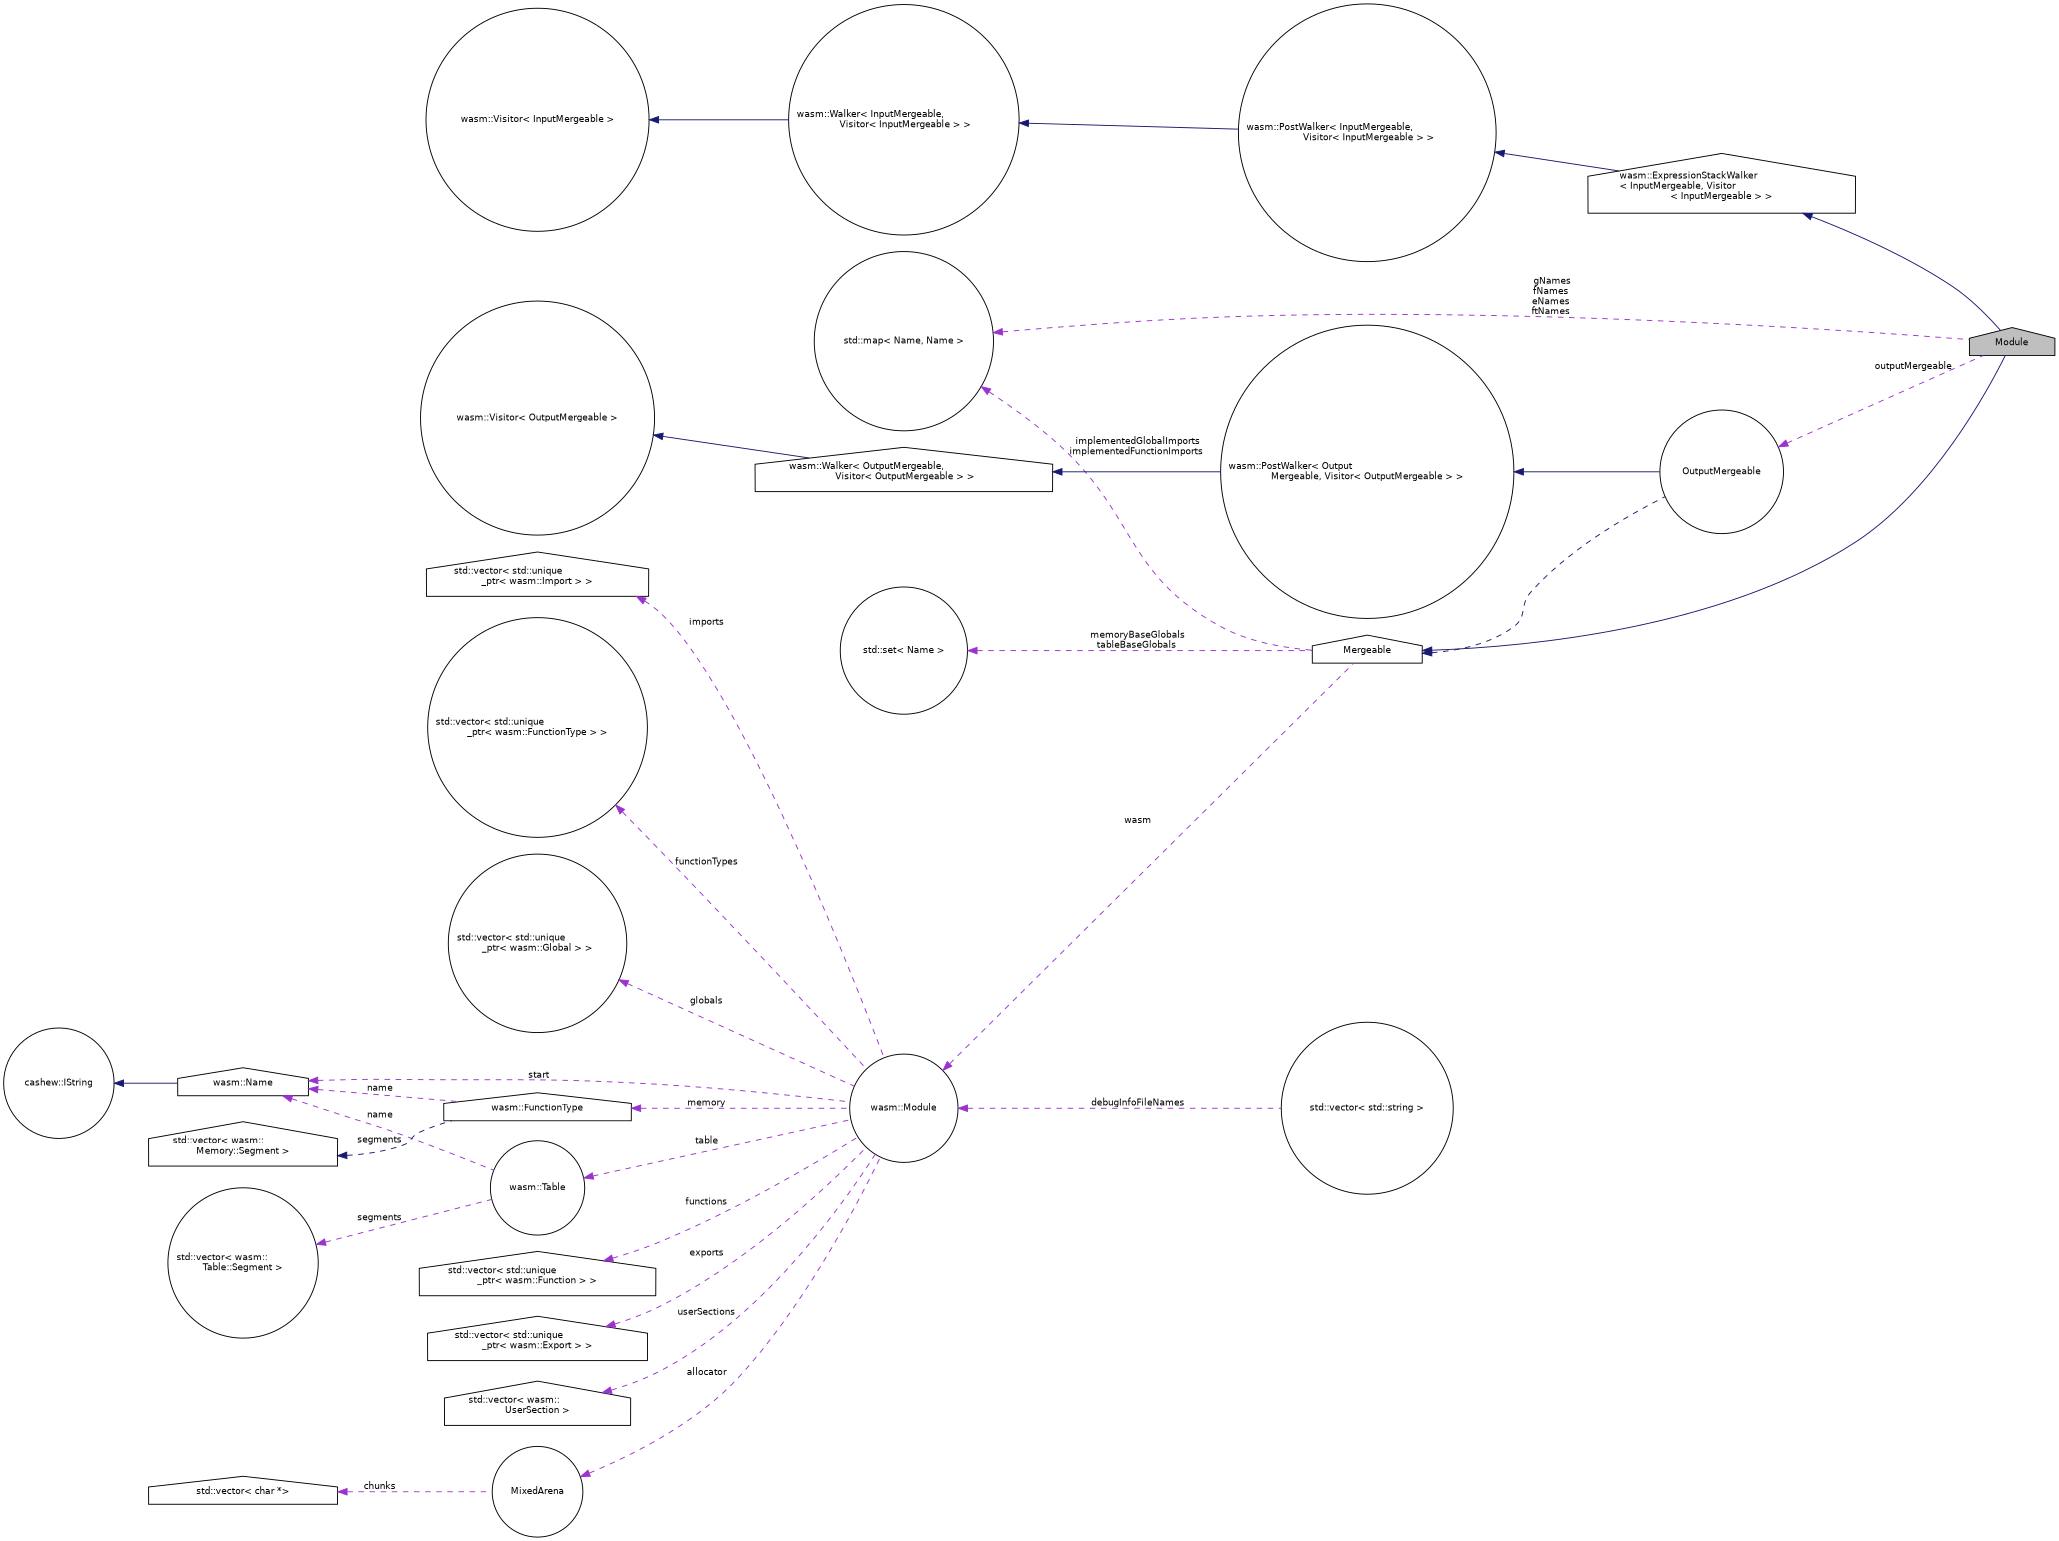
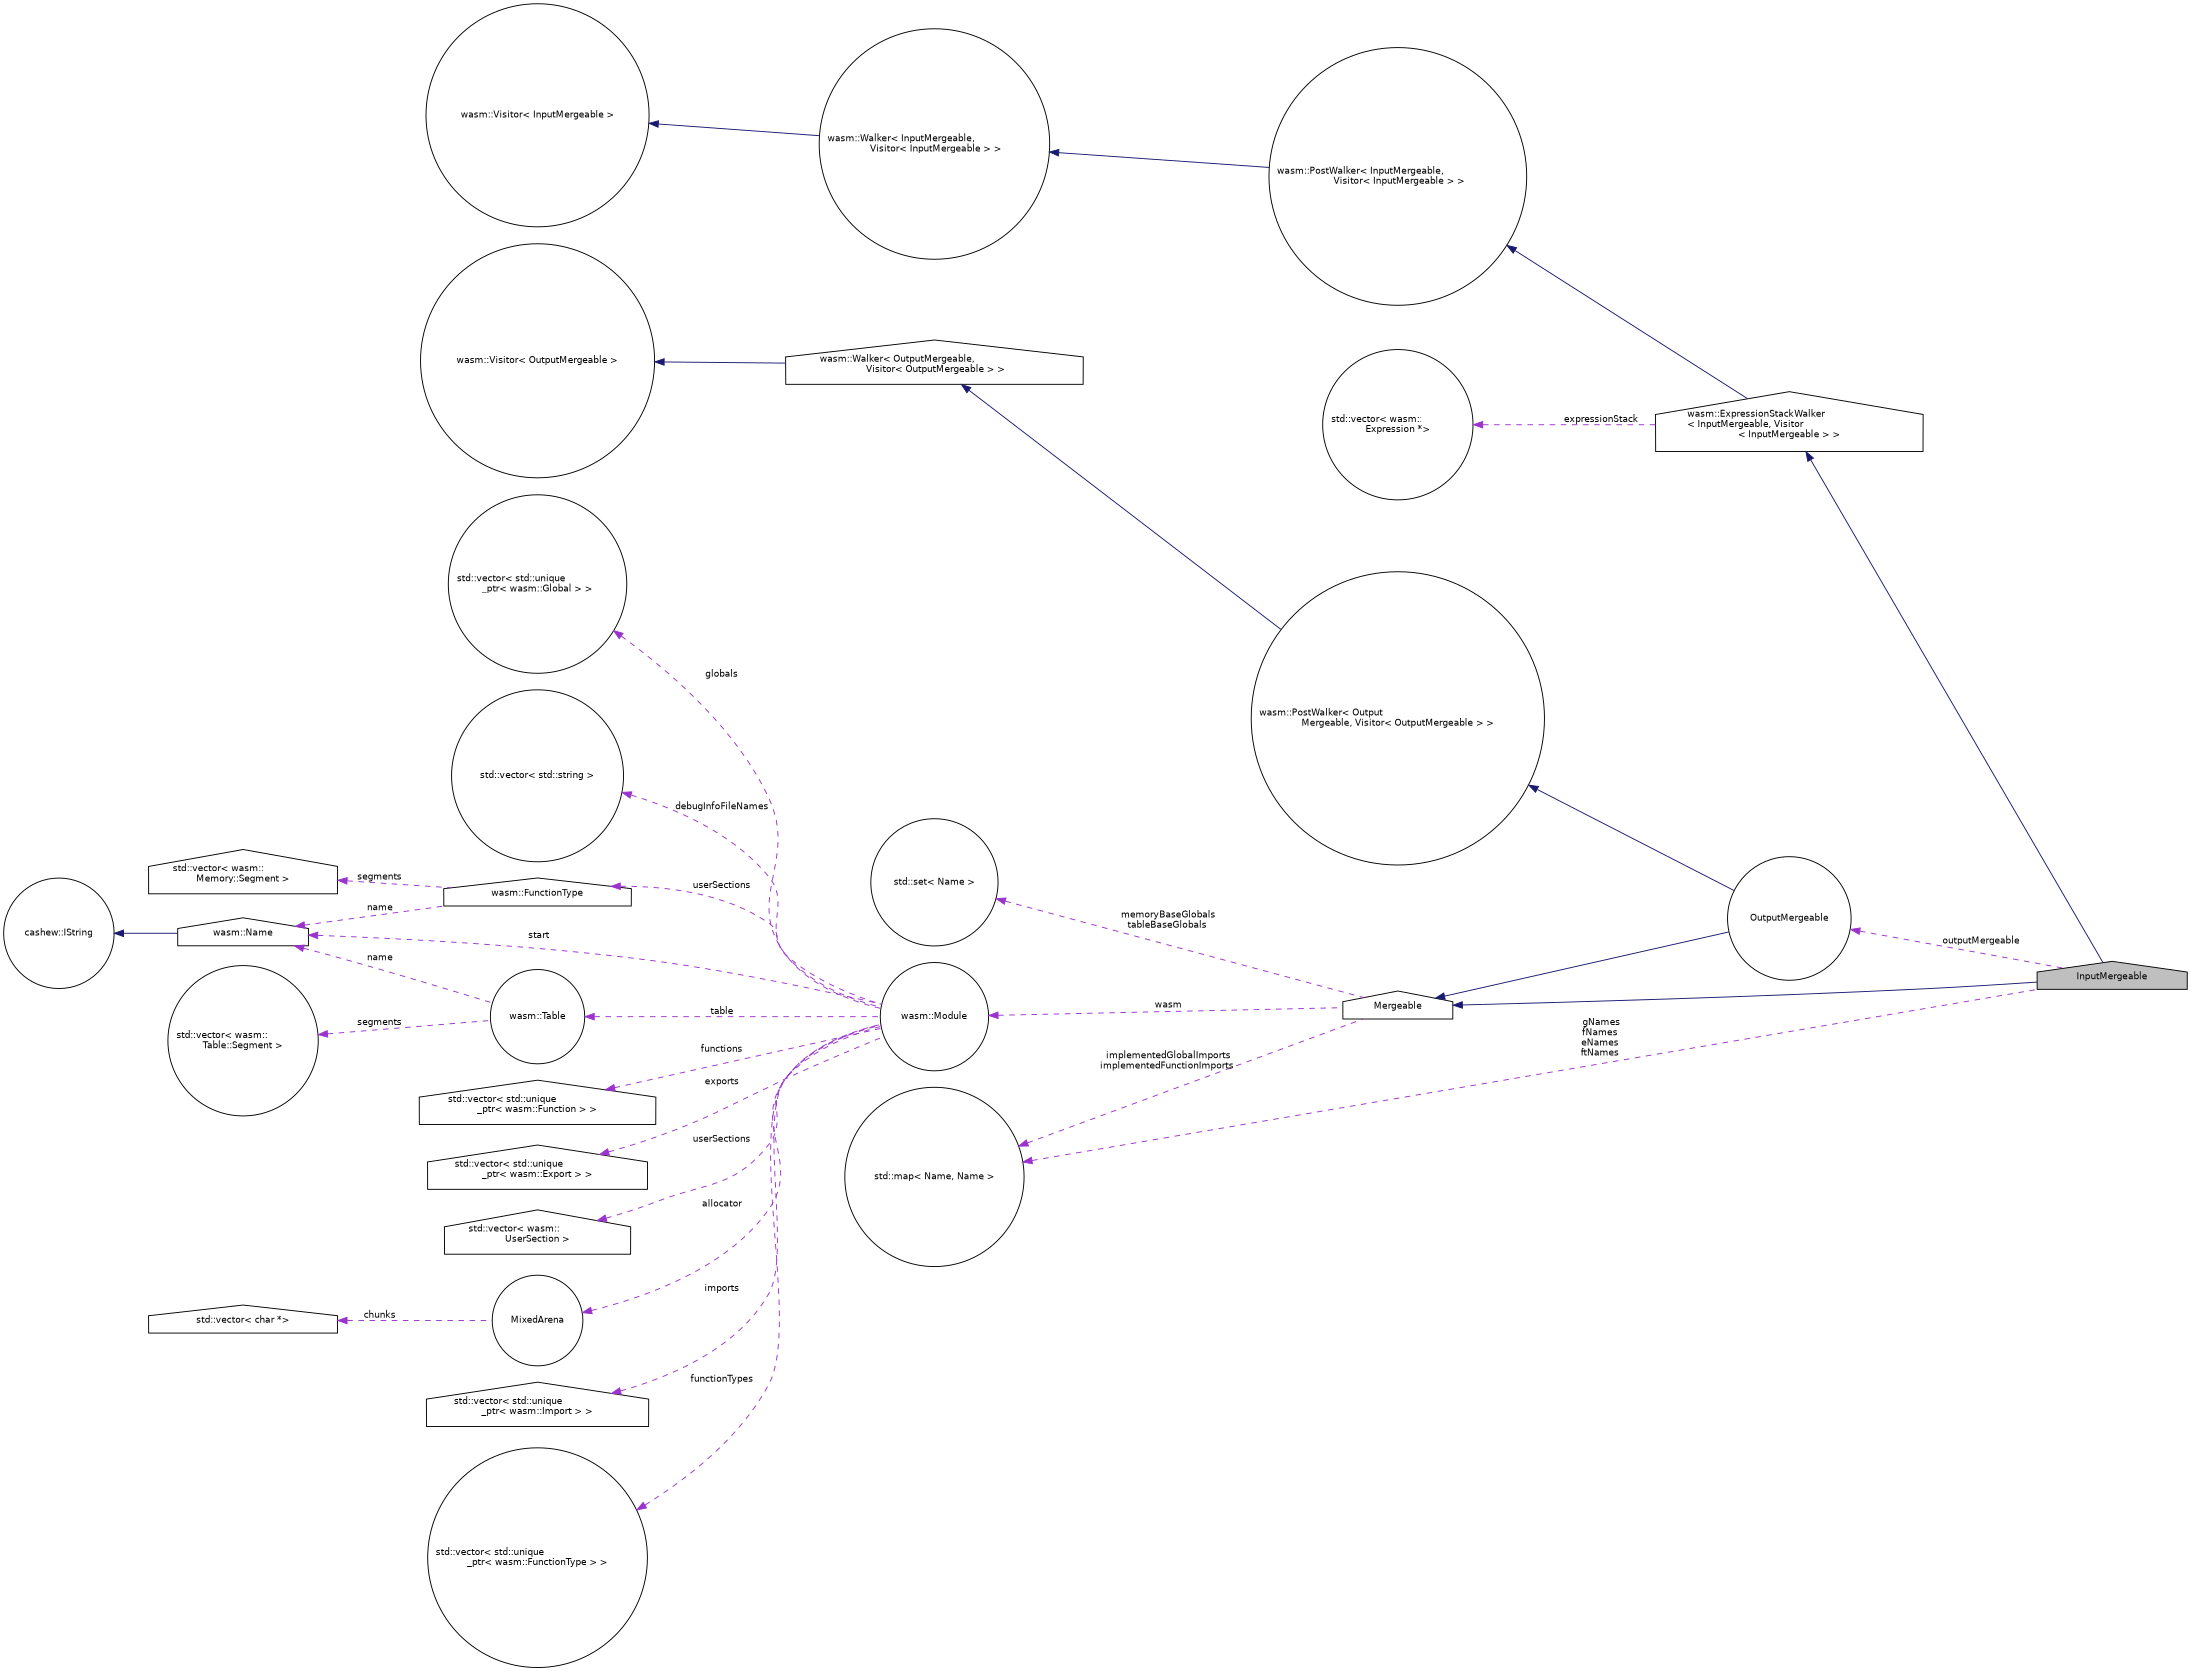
(2012, 343) -> (2112, 977)
none -> (1398, 425)
(1544, 578) -> (1587, 964)
(705, 1103) -> (721, 886)
(1124, 1108) -> (778, 899)
(402, 1145) -> (399, 884)
